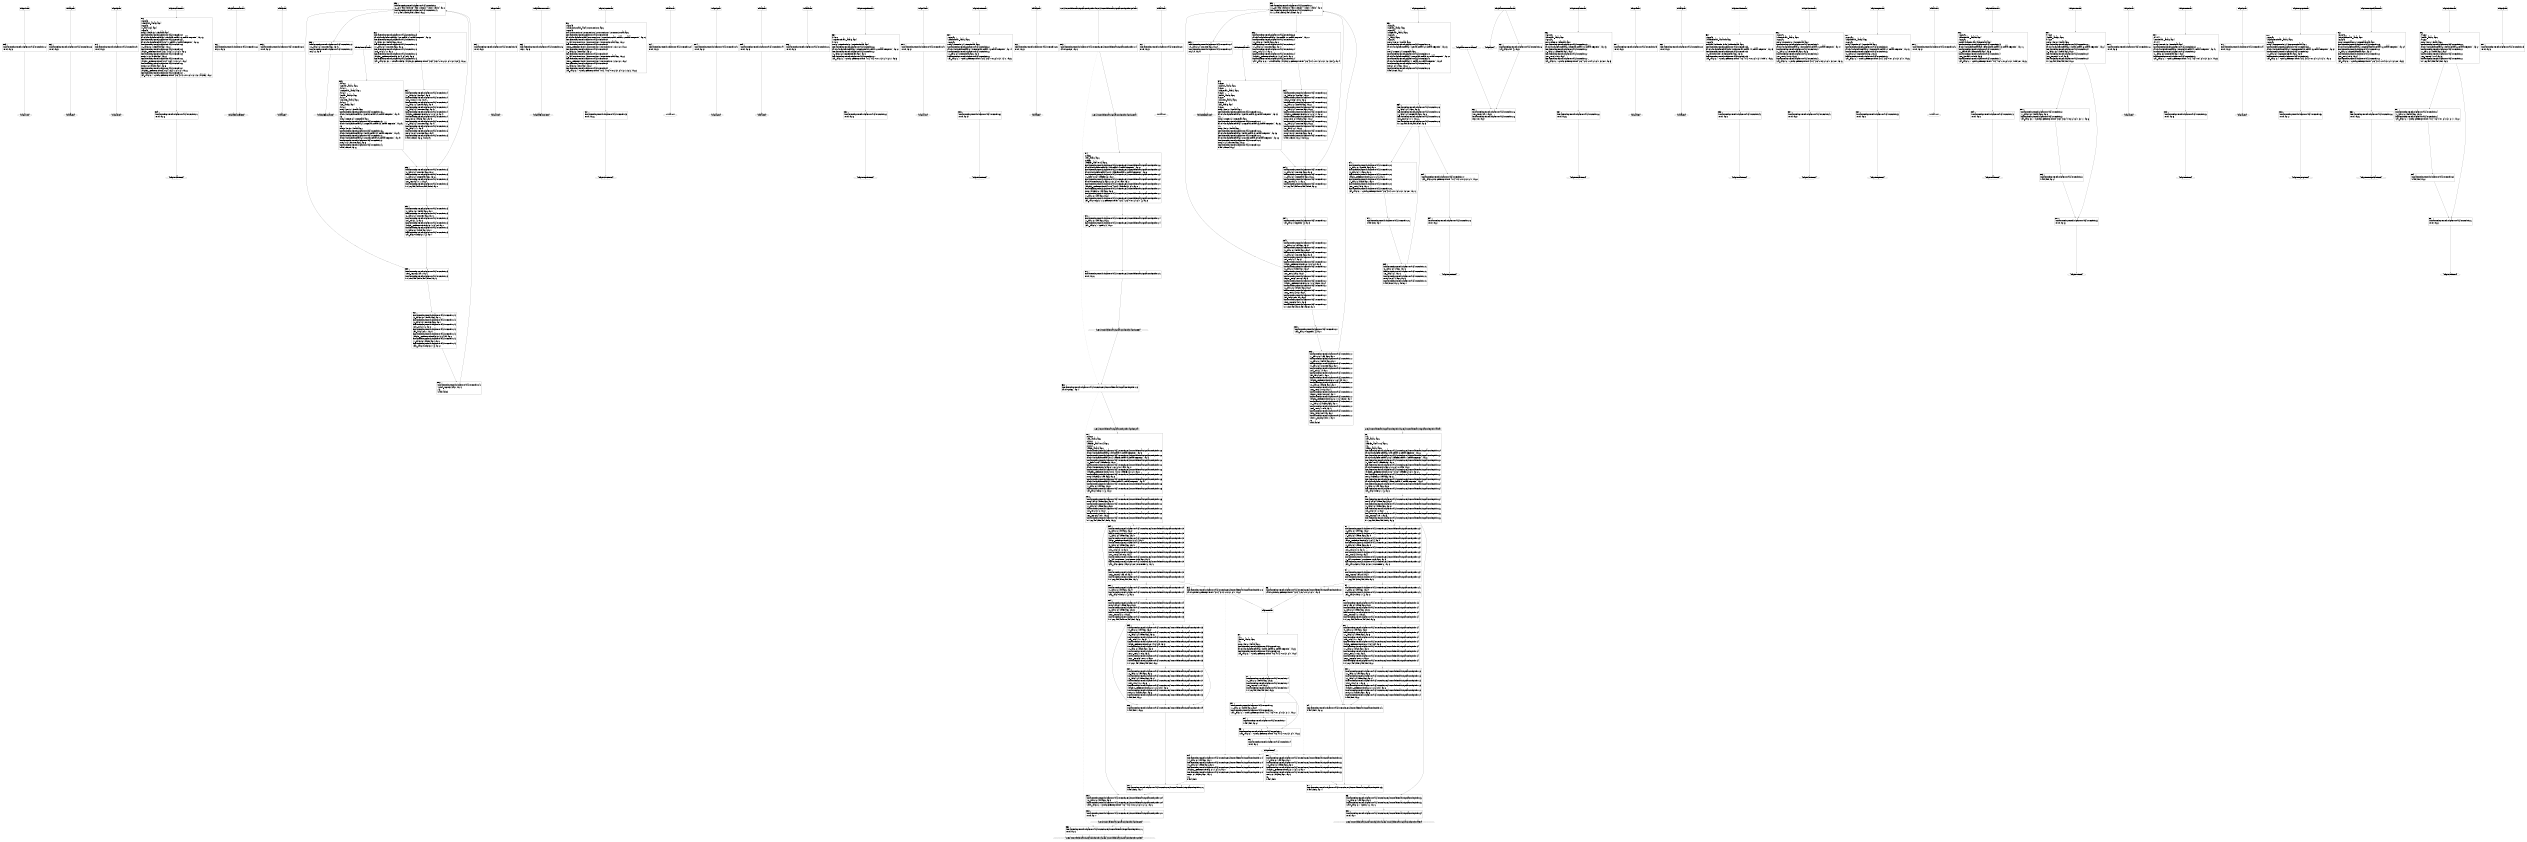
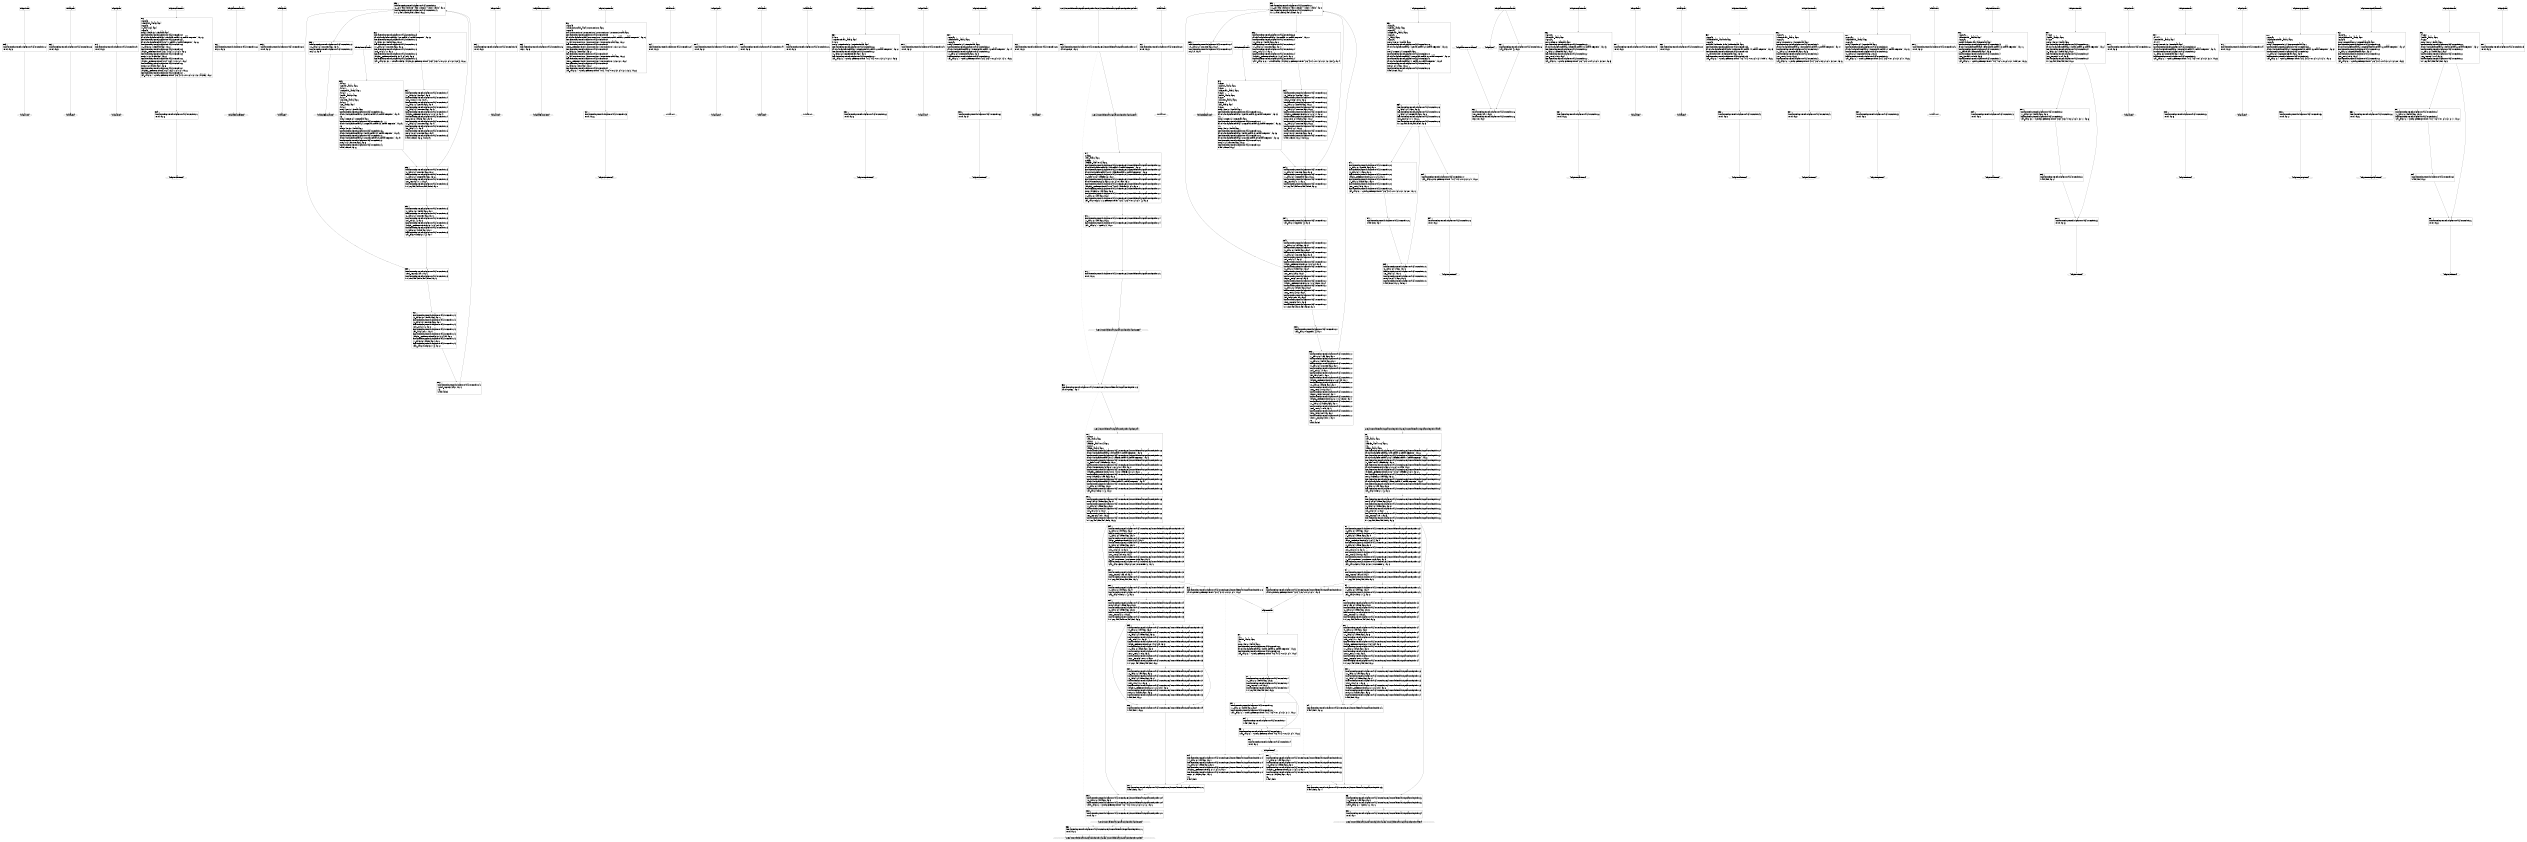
none -> (808, 115)
